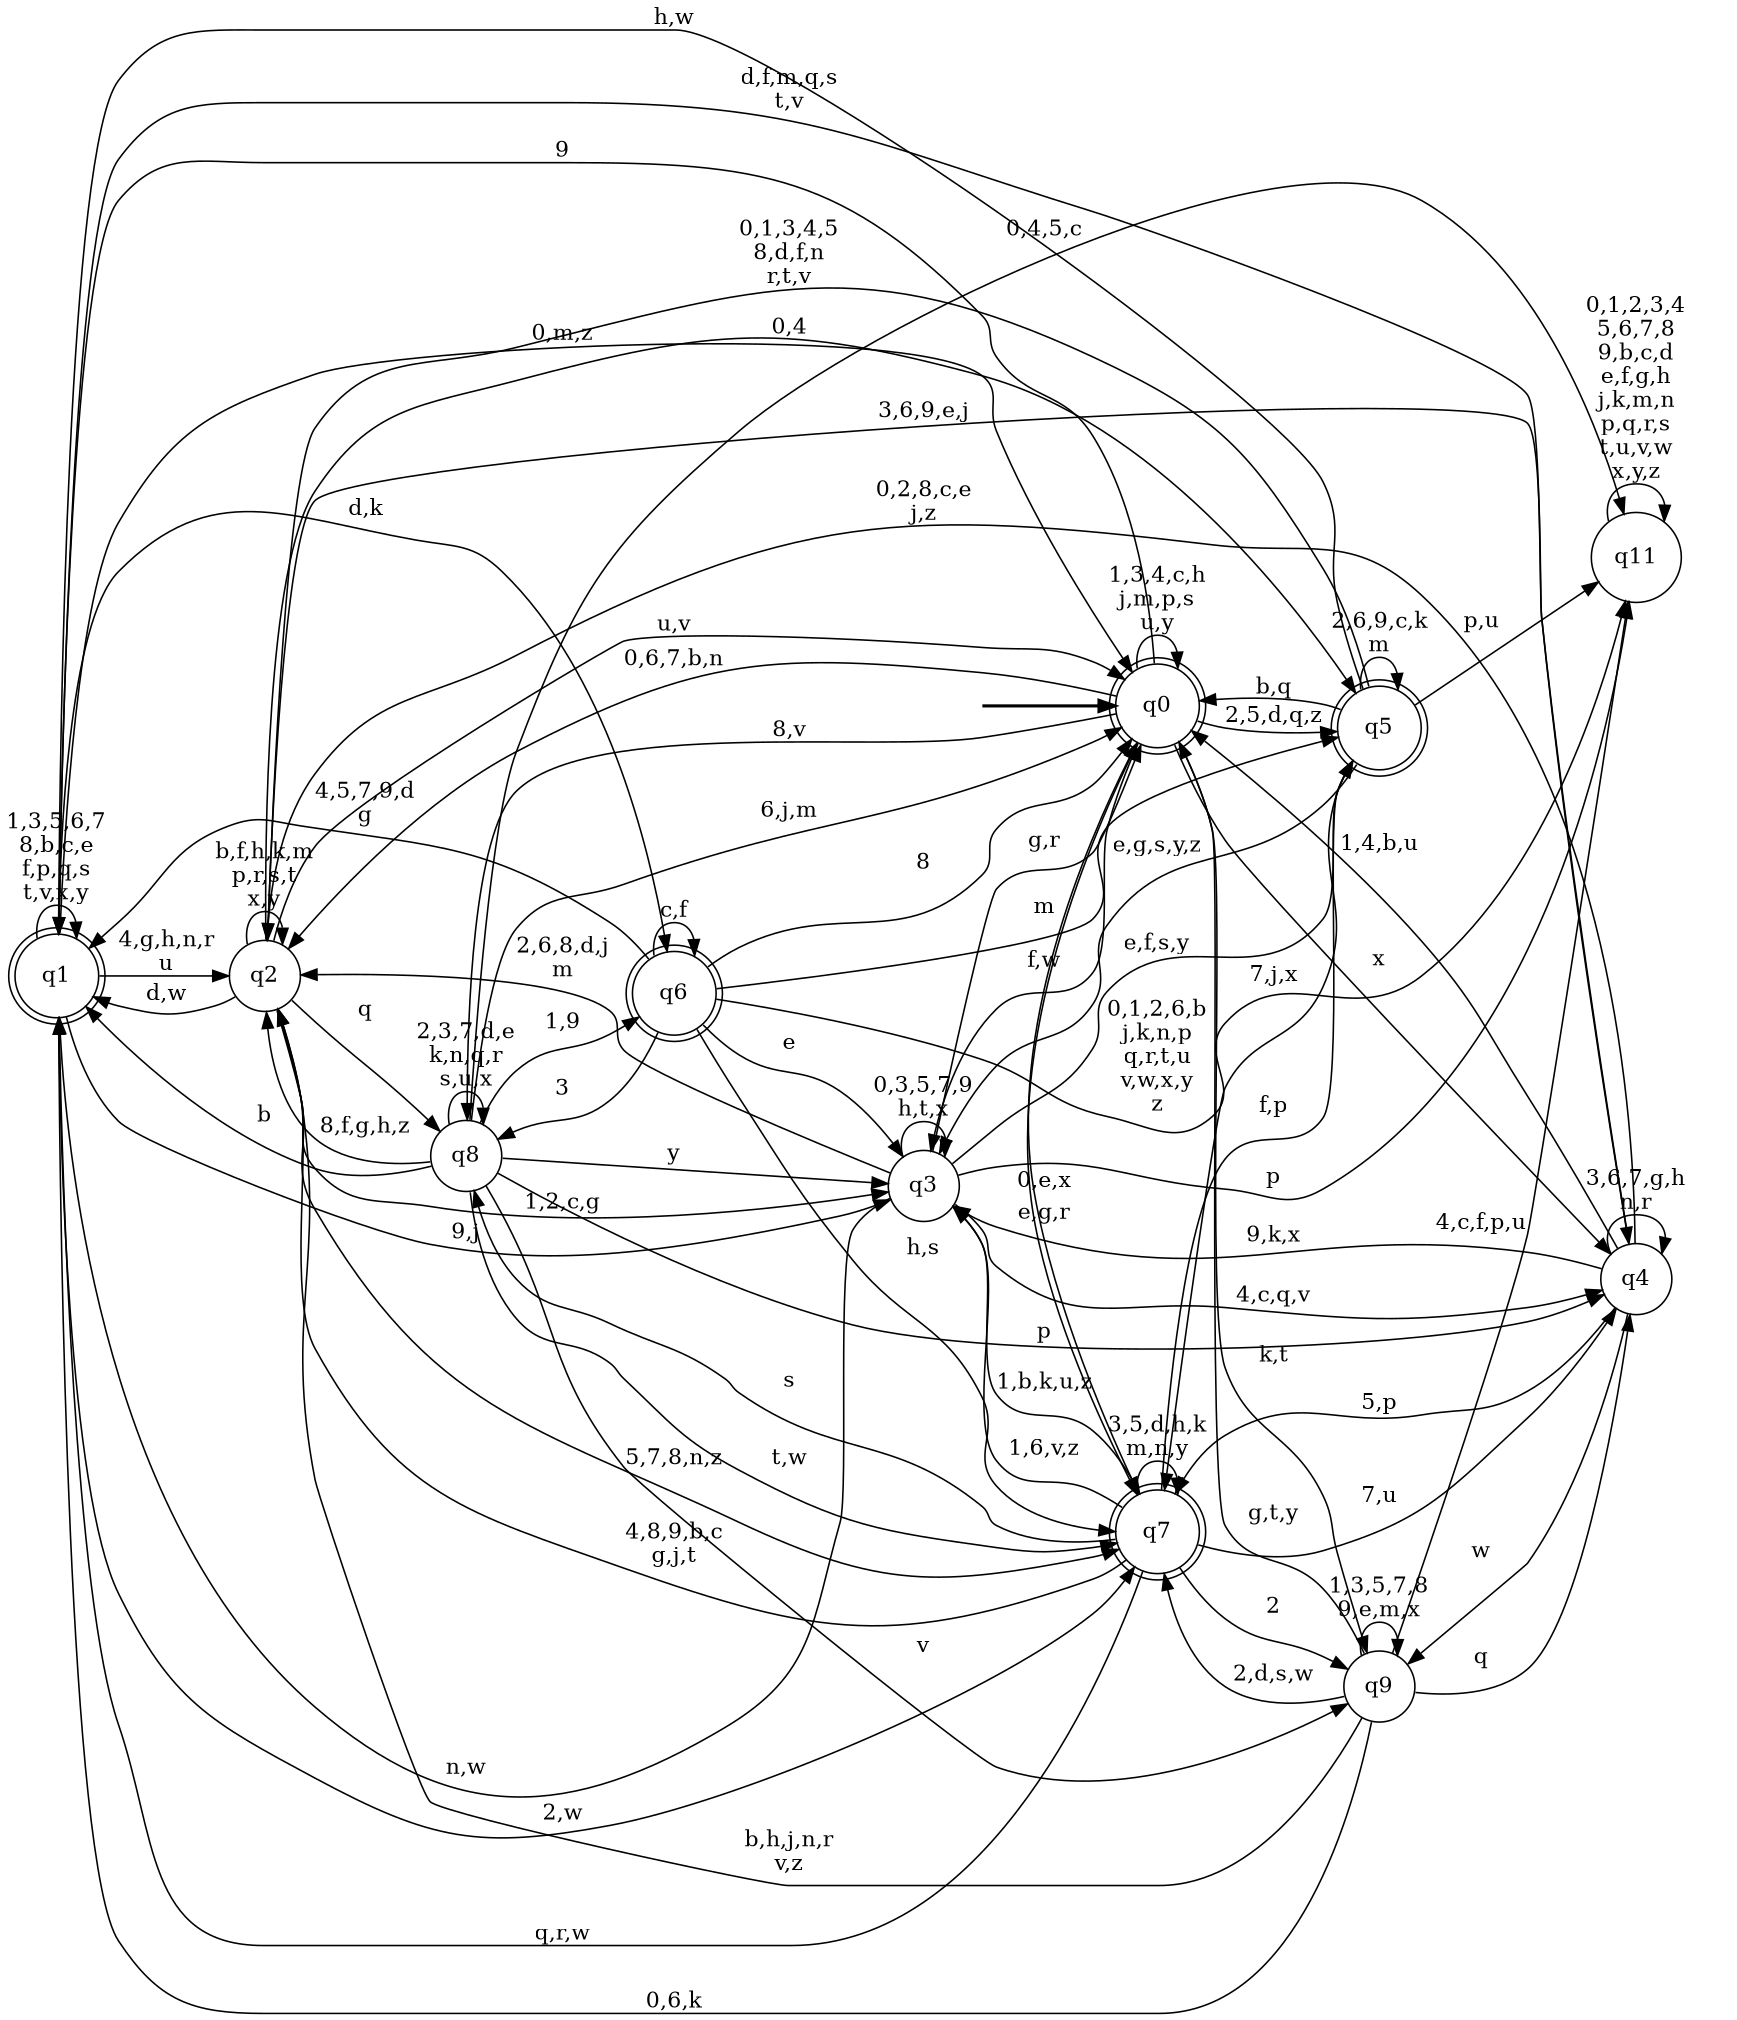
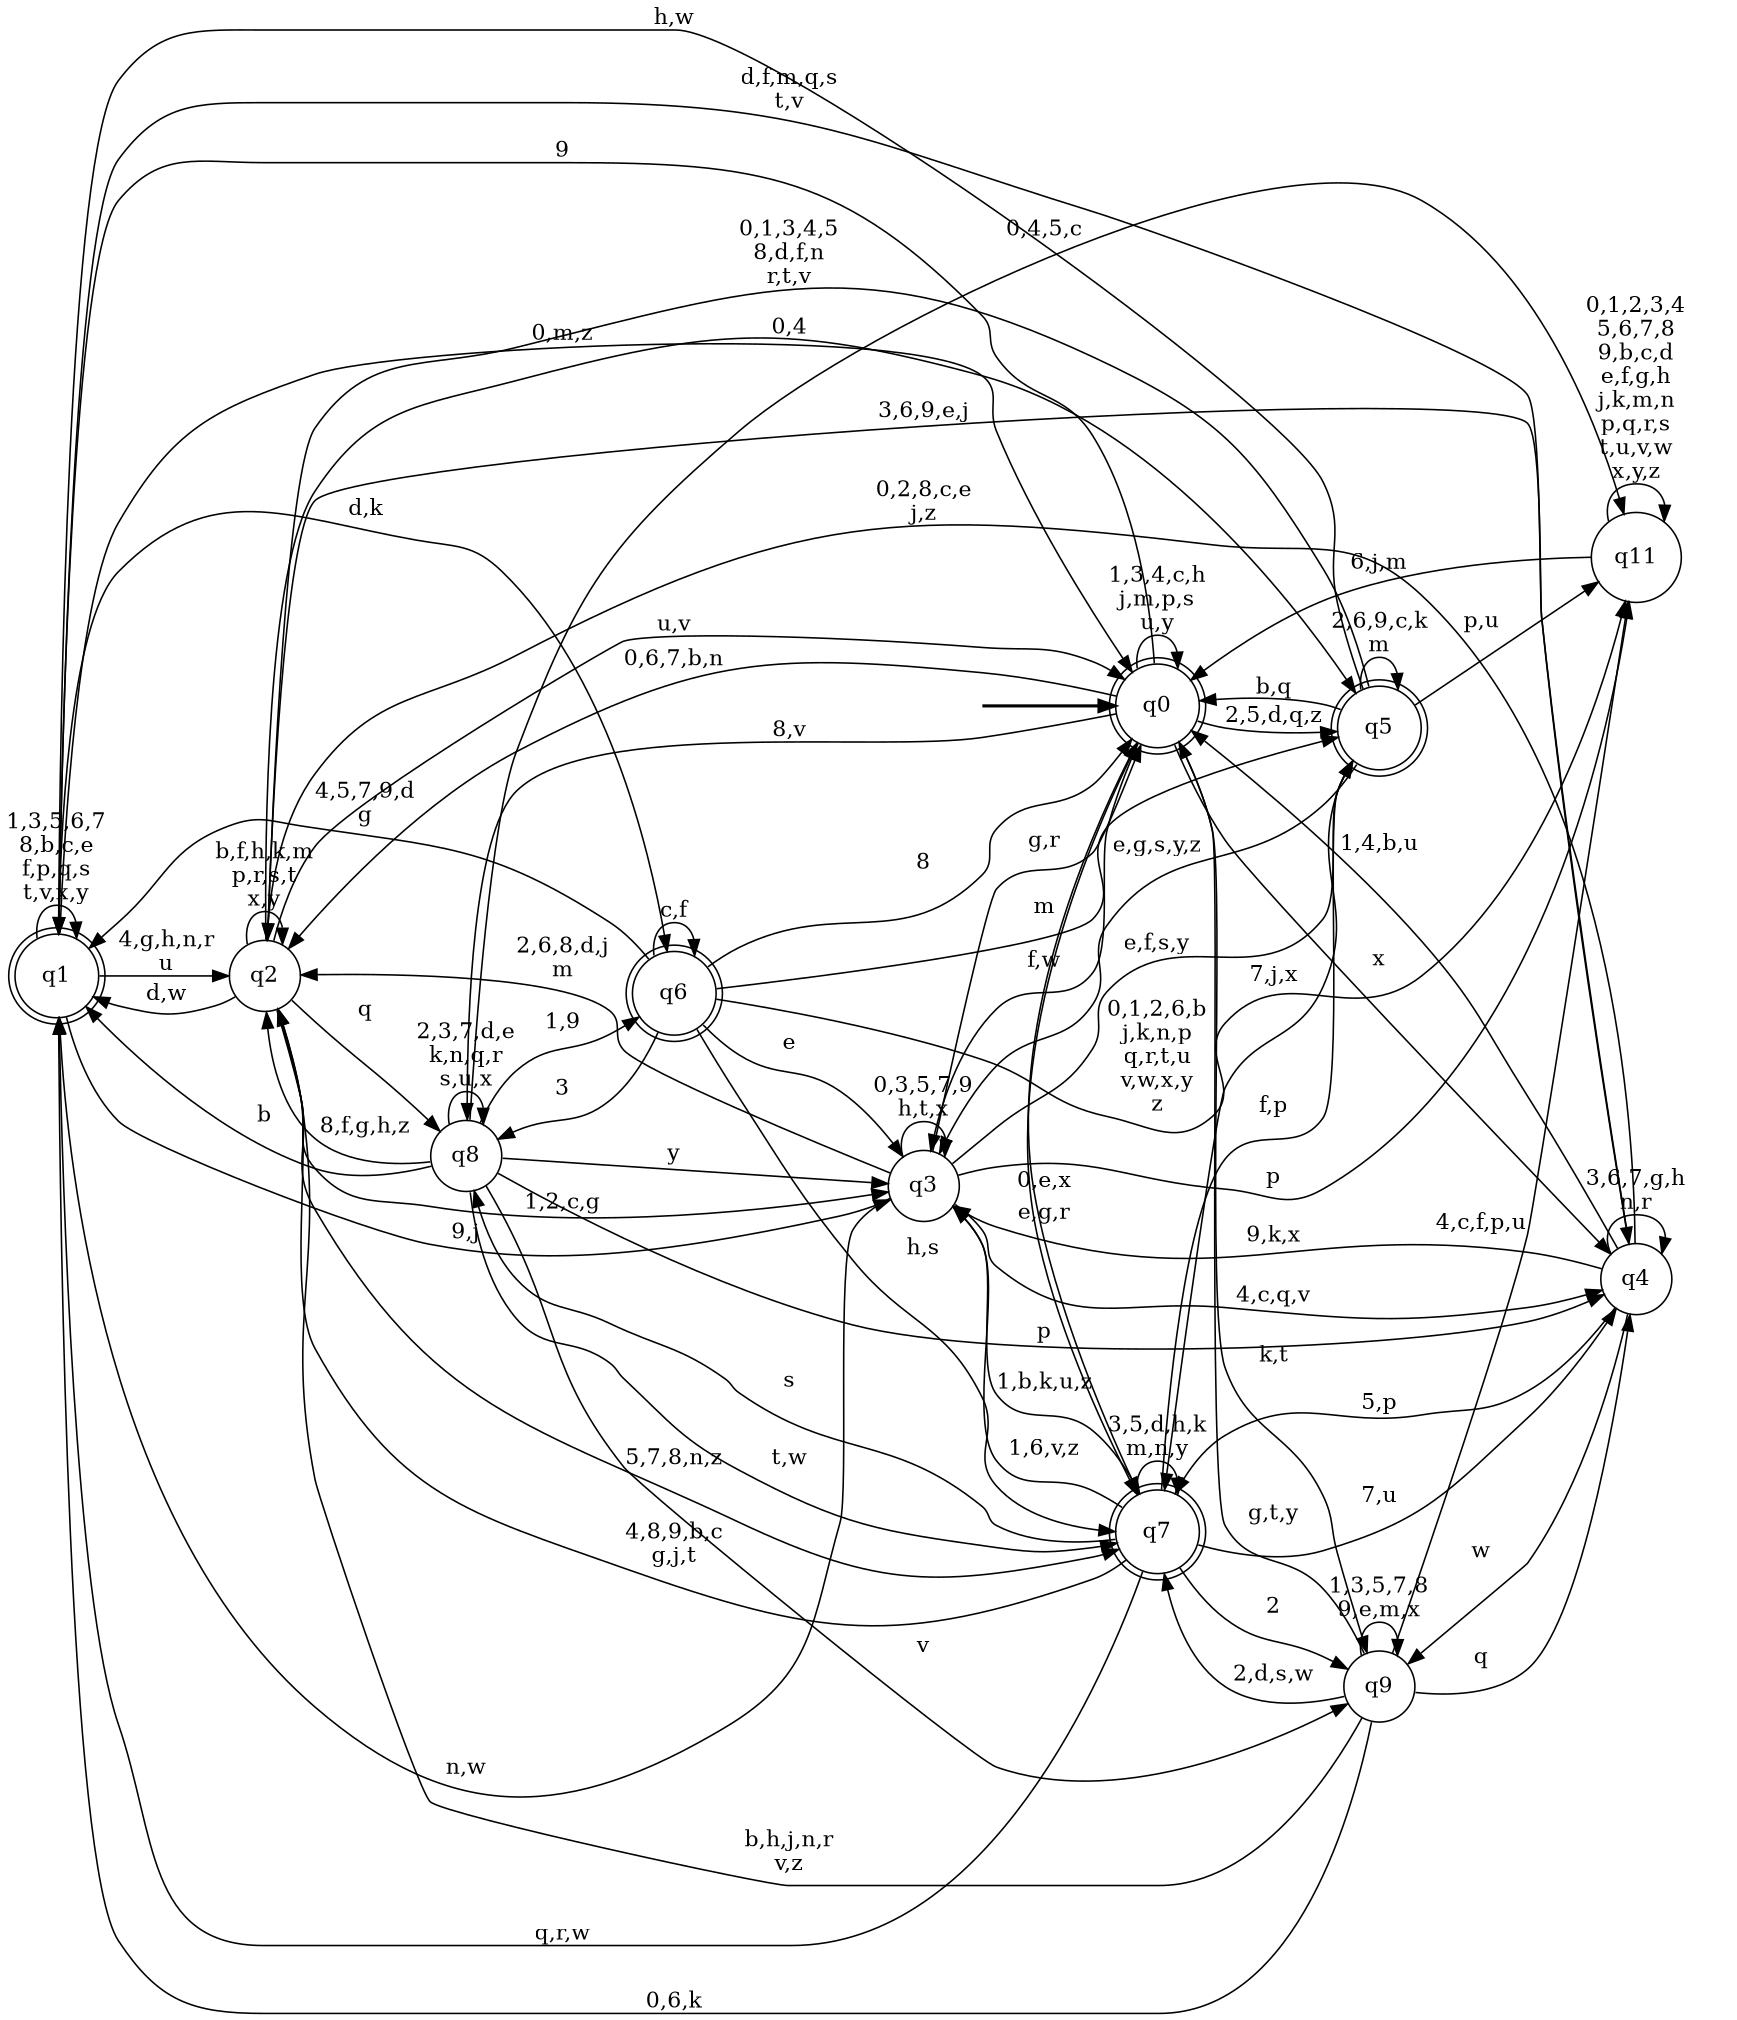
(714, 855) -> (1387, 581)
(327, 1784) -> none
